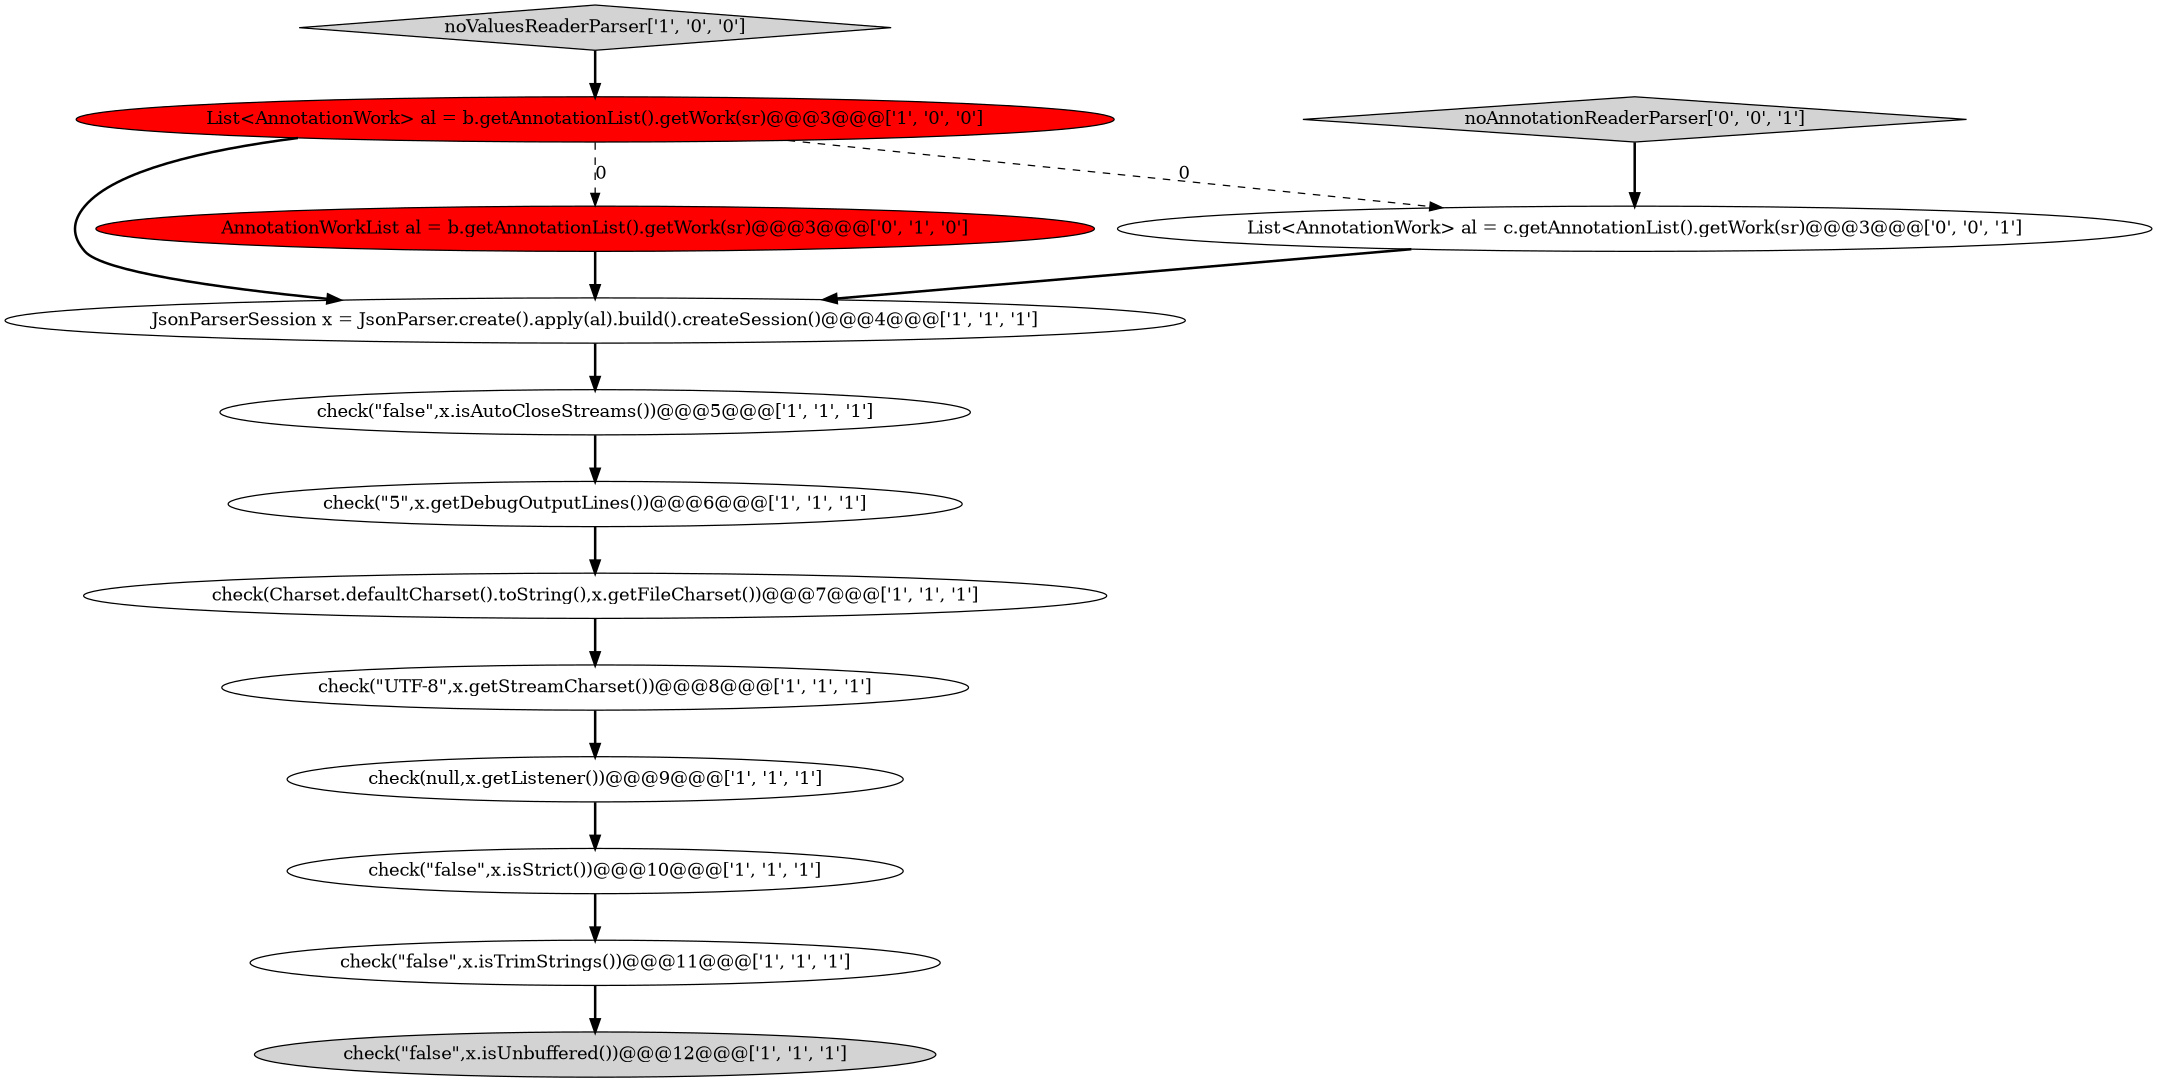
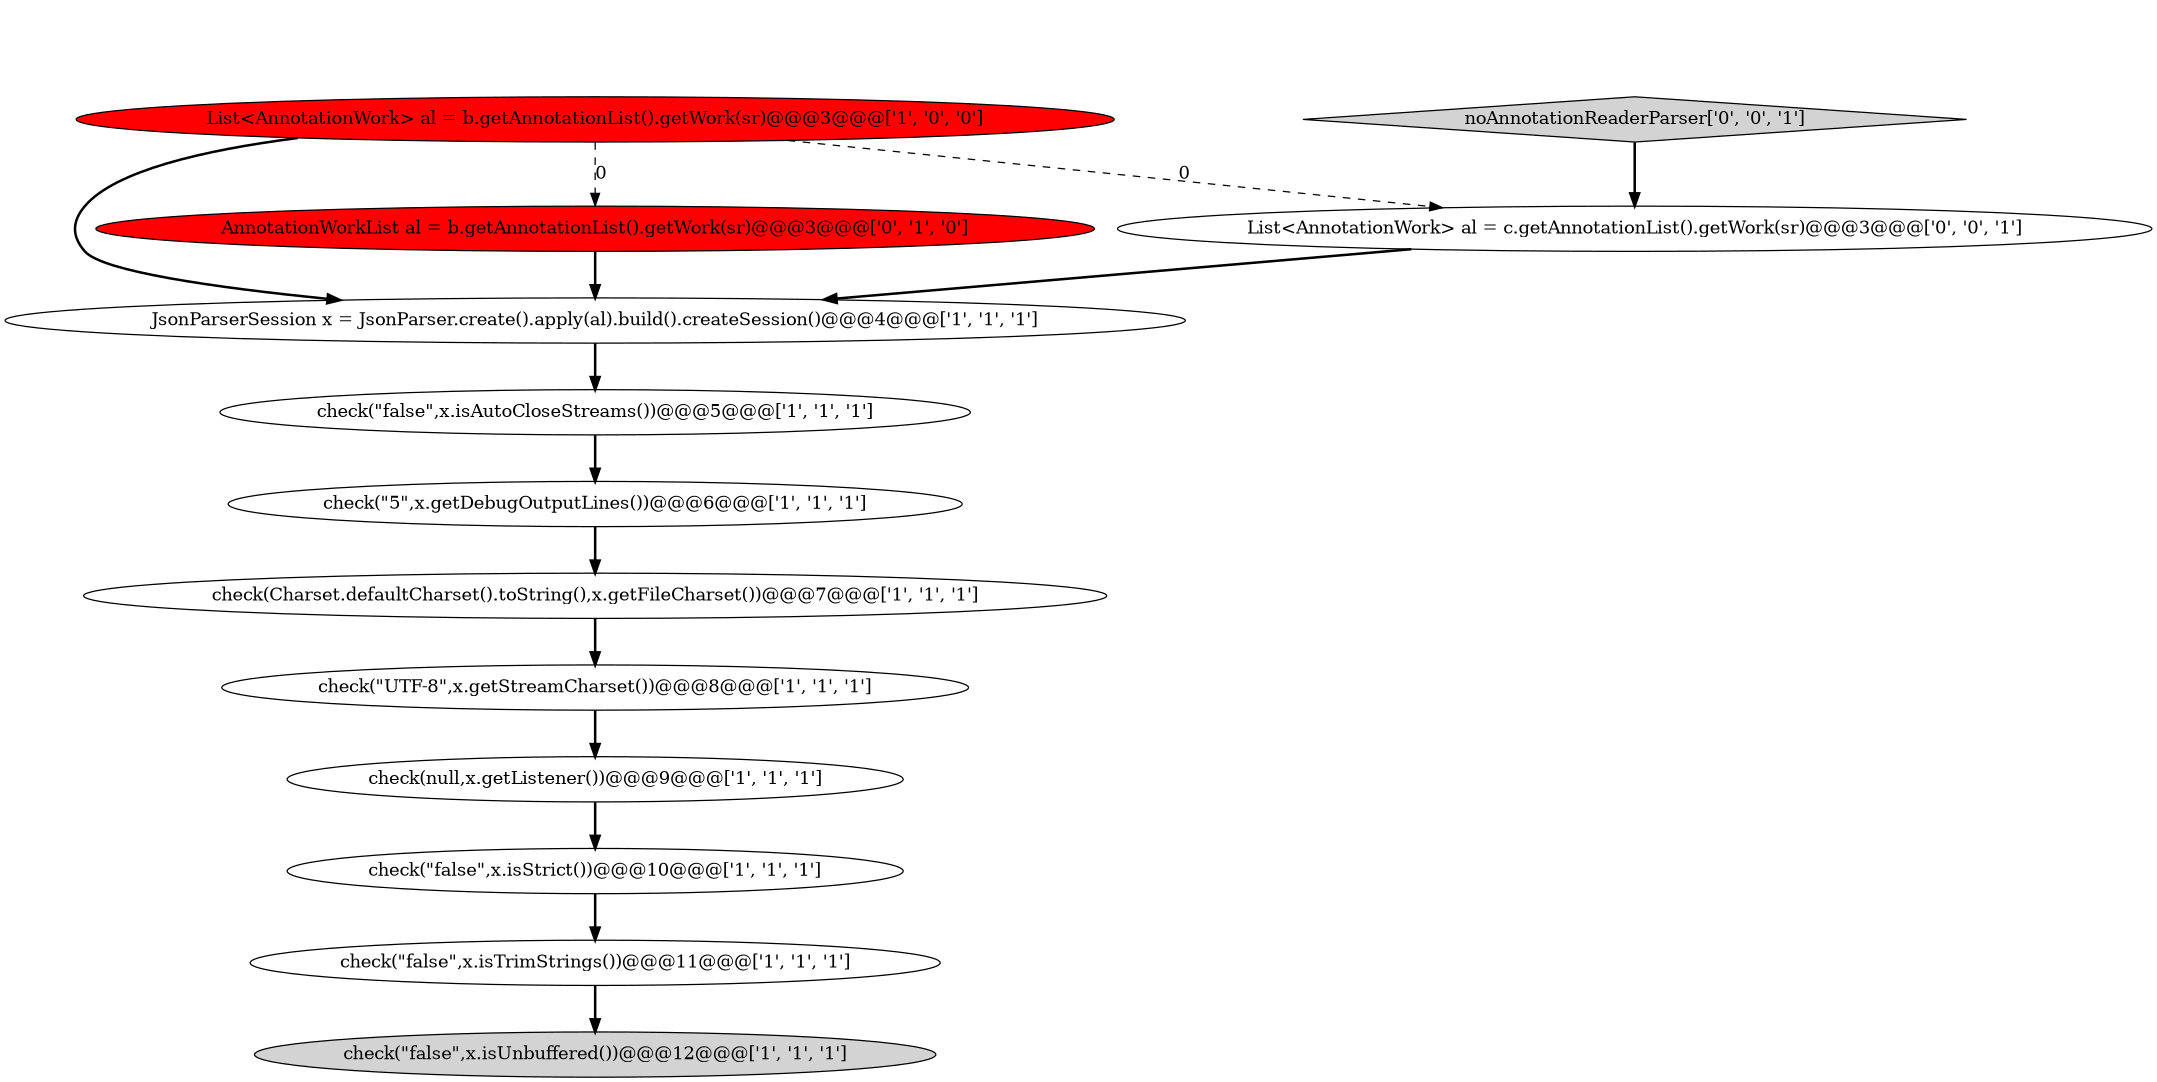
(595, 28) -> none
